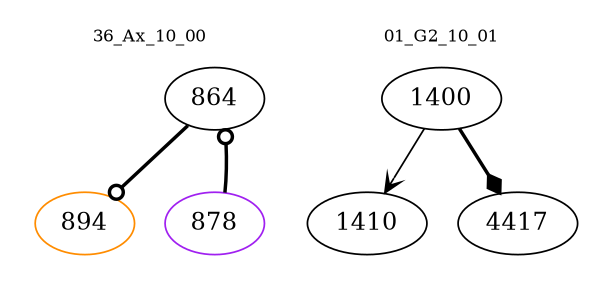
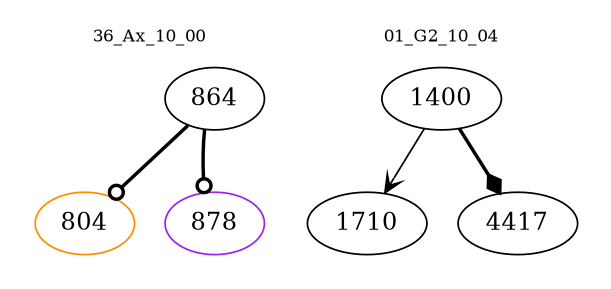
(442, 37) -> (442, 37)
(226, 168) -> (203, 154)
(85, 223) -> (85, 223)
(367, 223) -> (367, 223)
